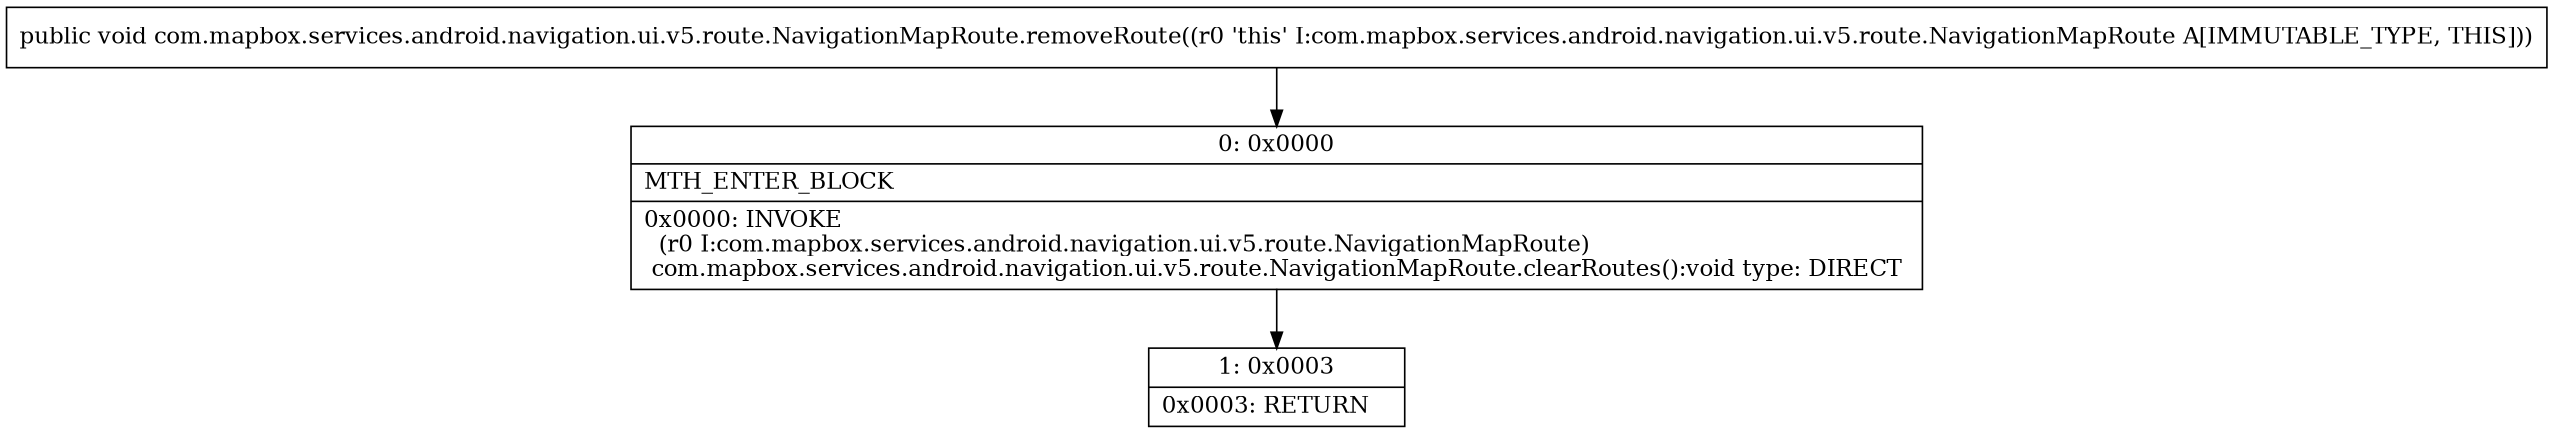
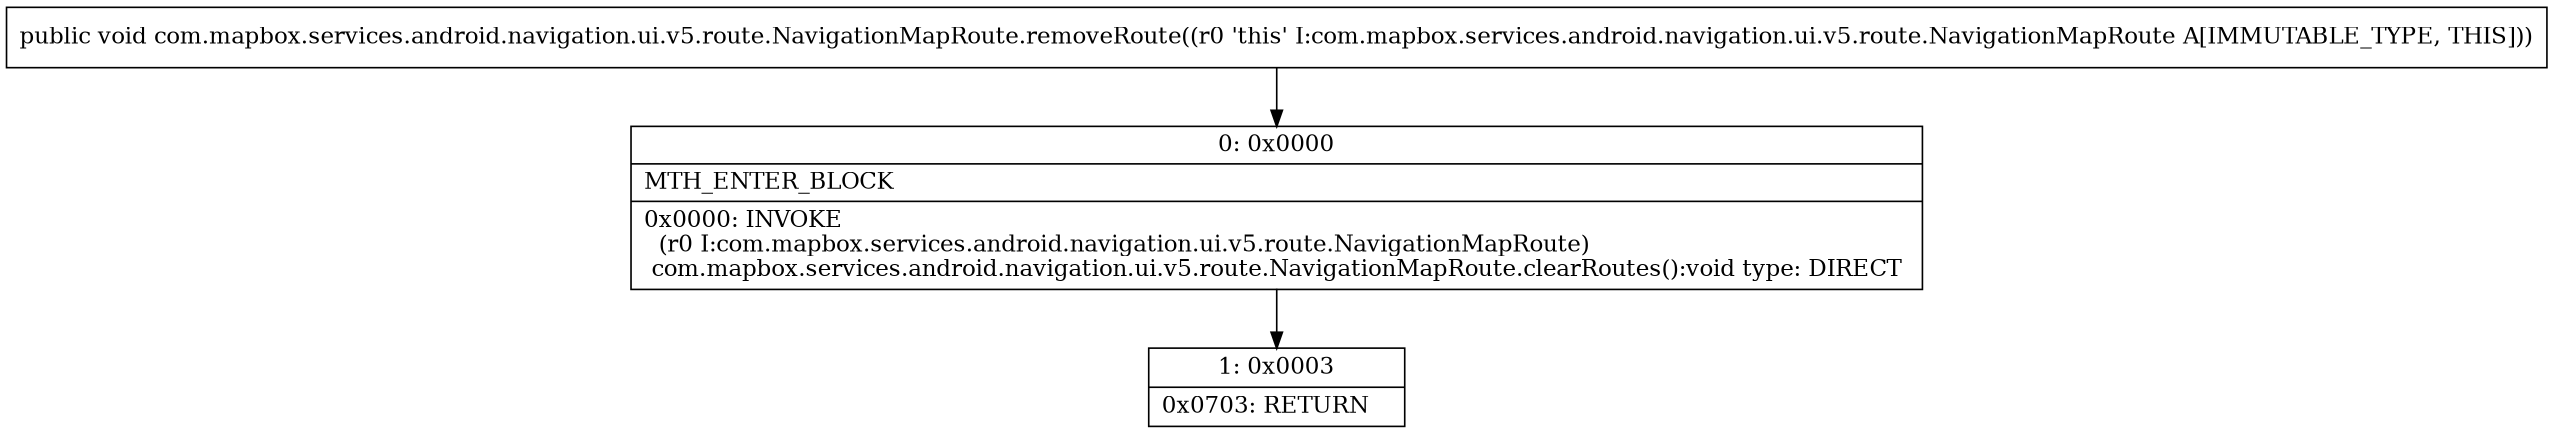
(1277, 406) -> (1277, 406)
